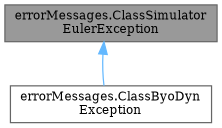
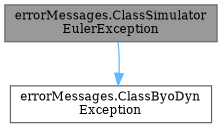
(103, 70) -> (119, 58)
